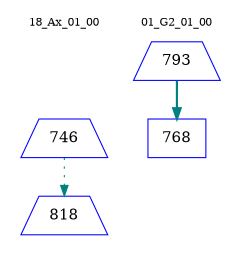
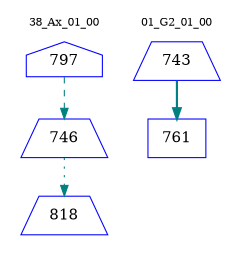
(64, 23) -> (64, 23)
none -> (64, 61)
(177, 61) -> (177, 61)
(177, 138) -> (177, 138)
